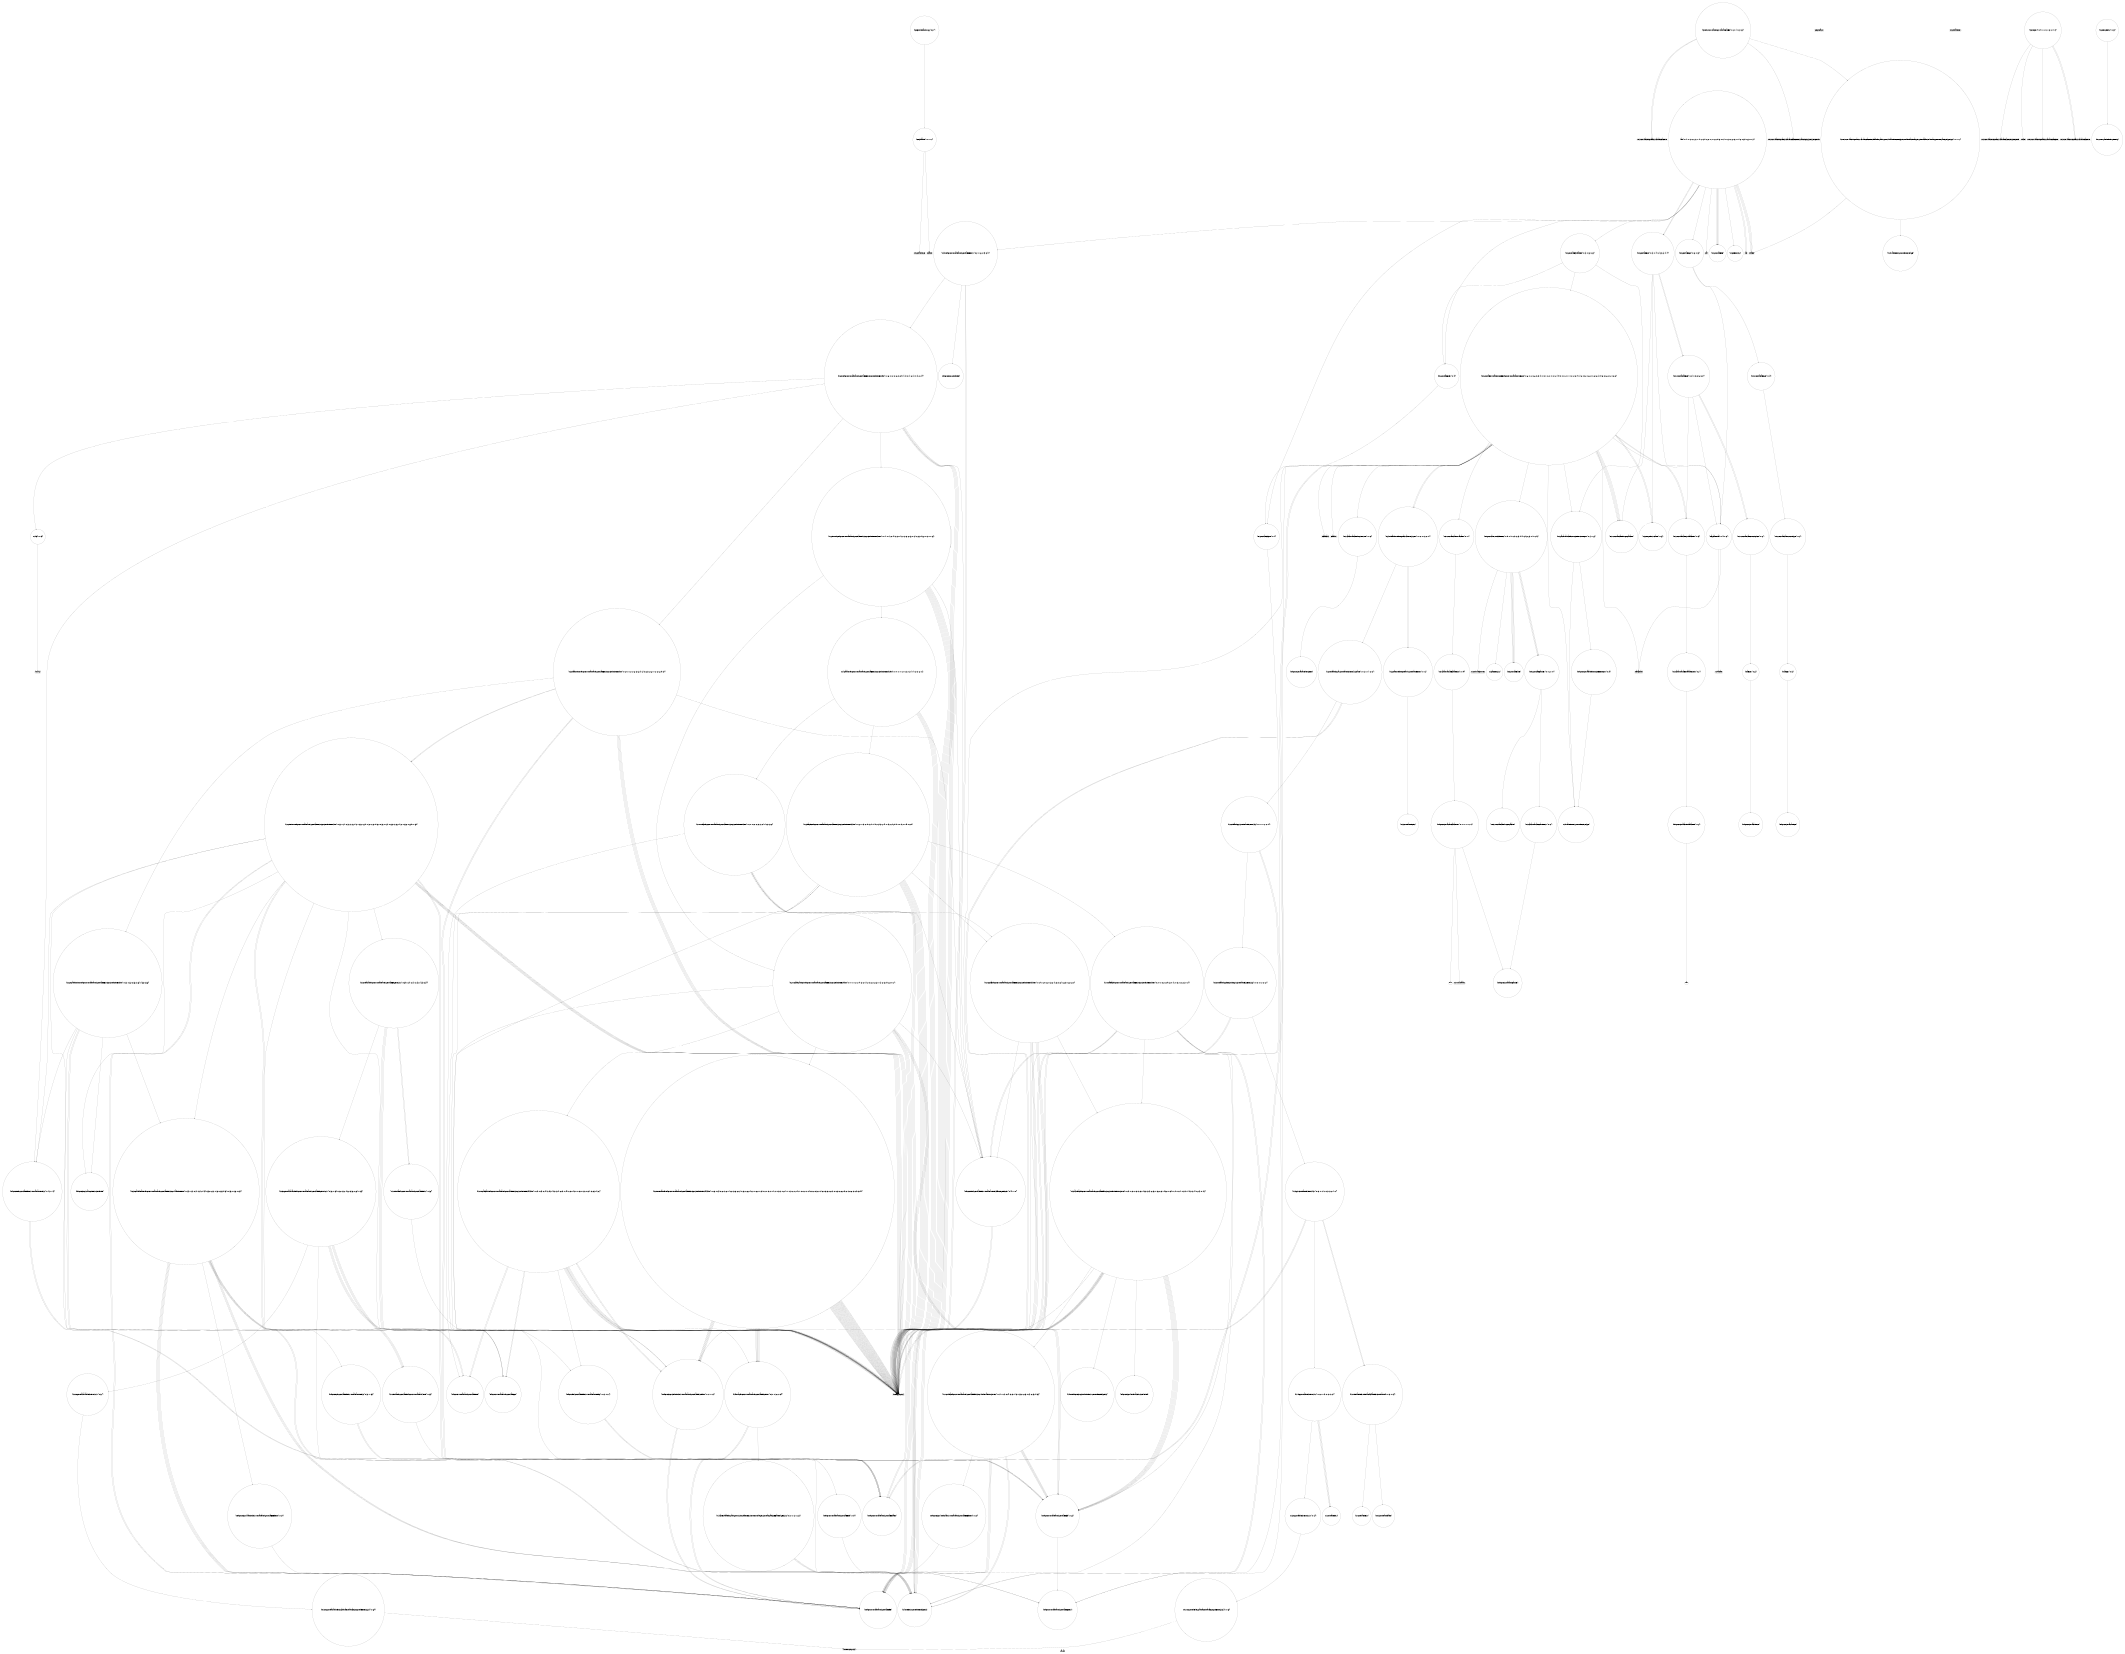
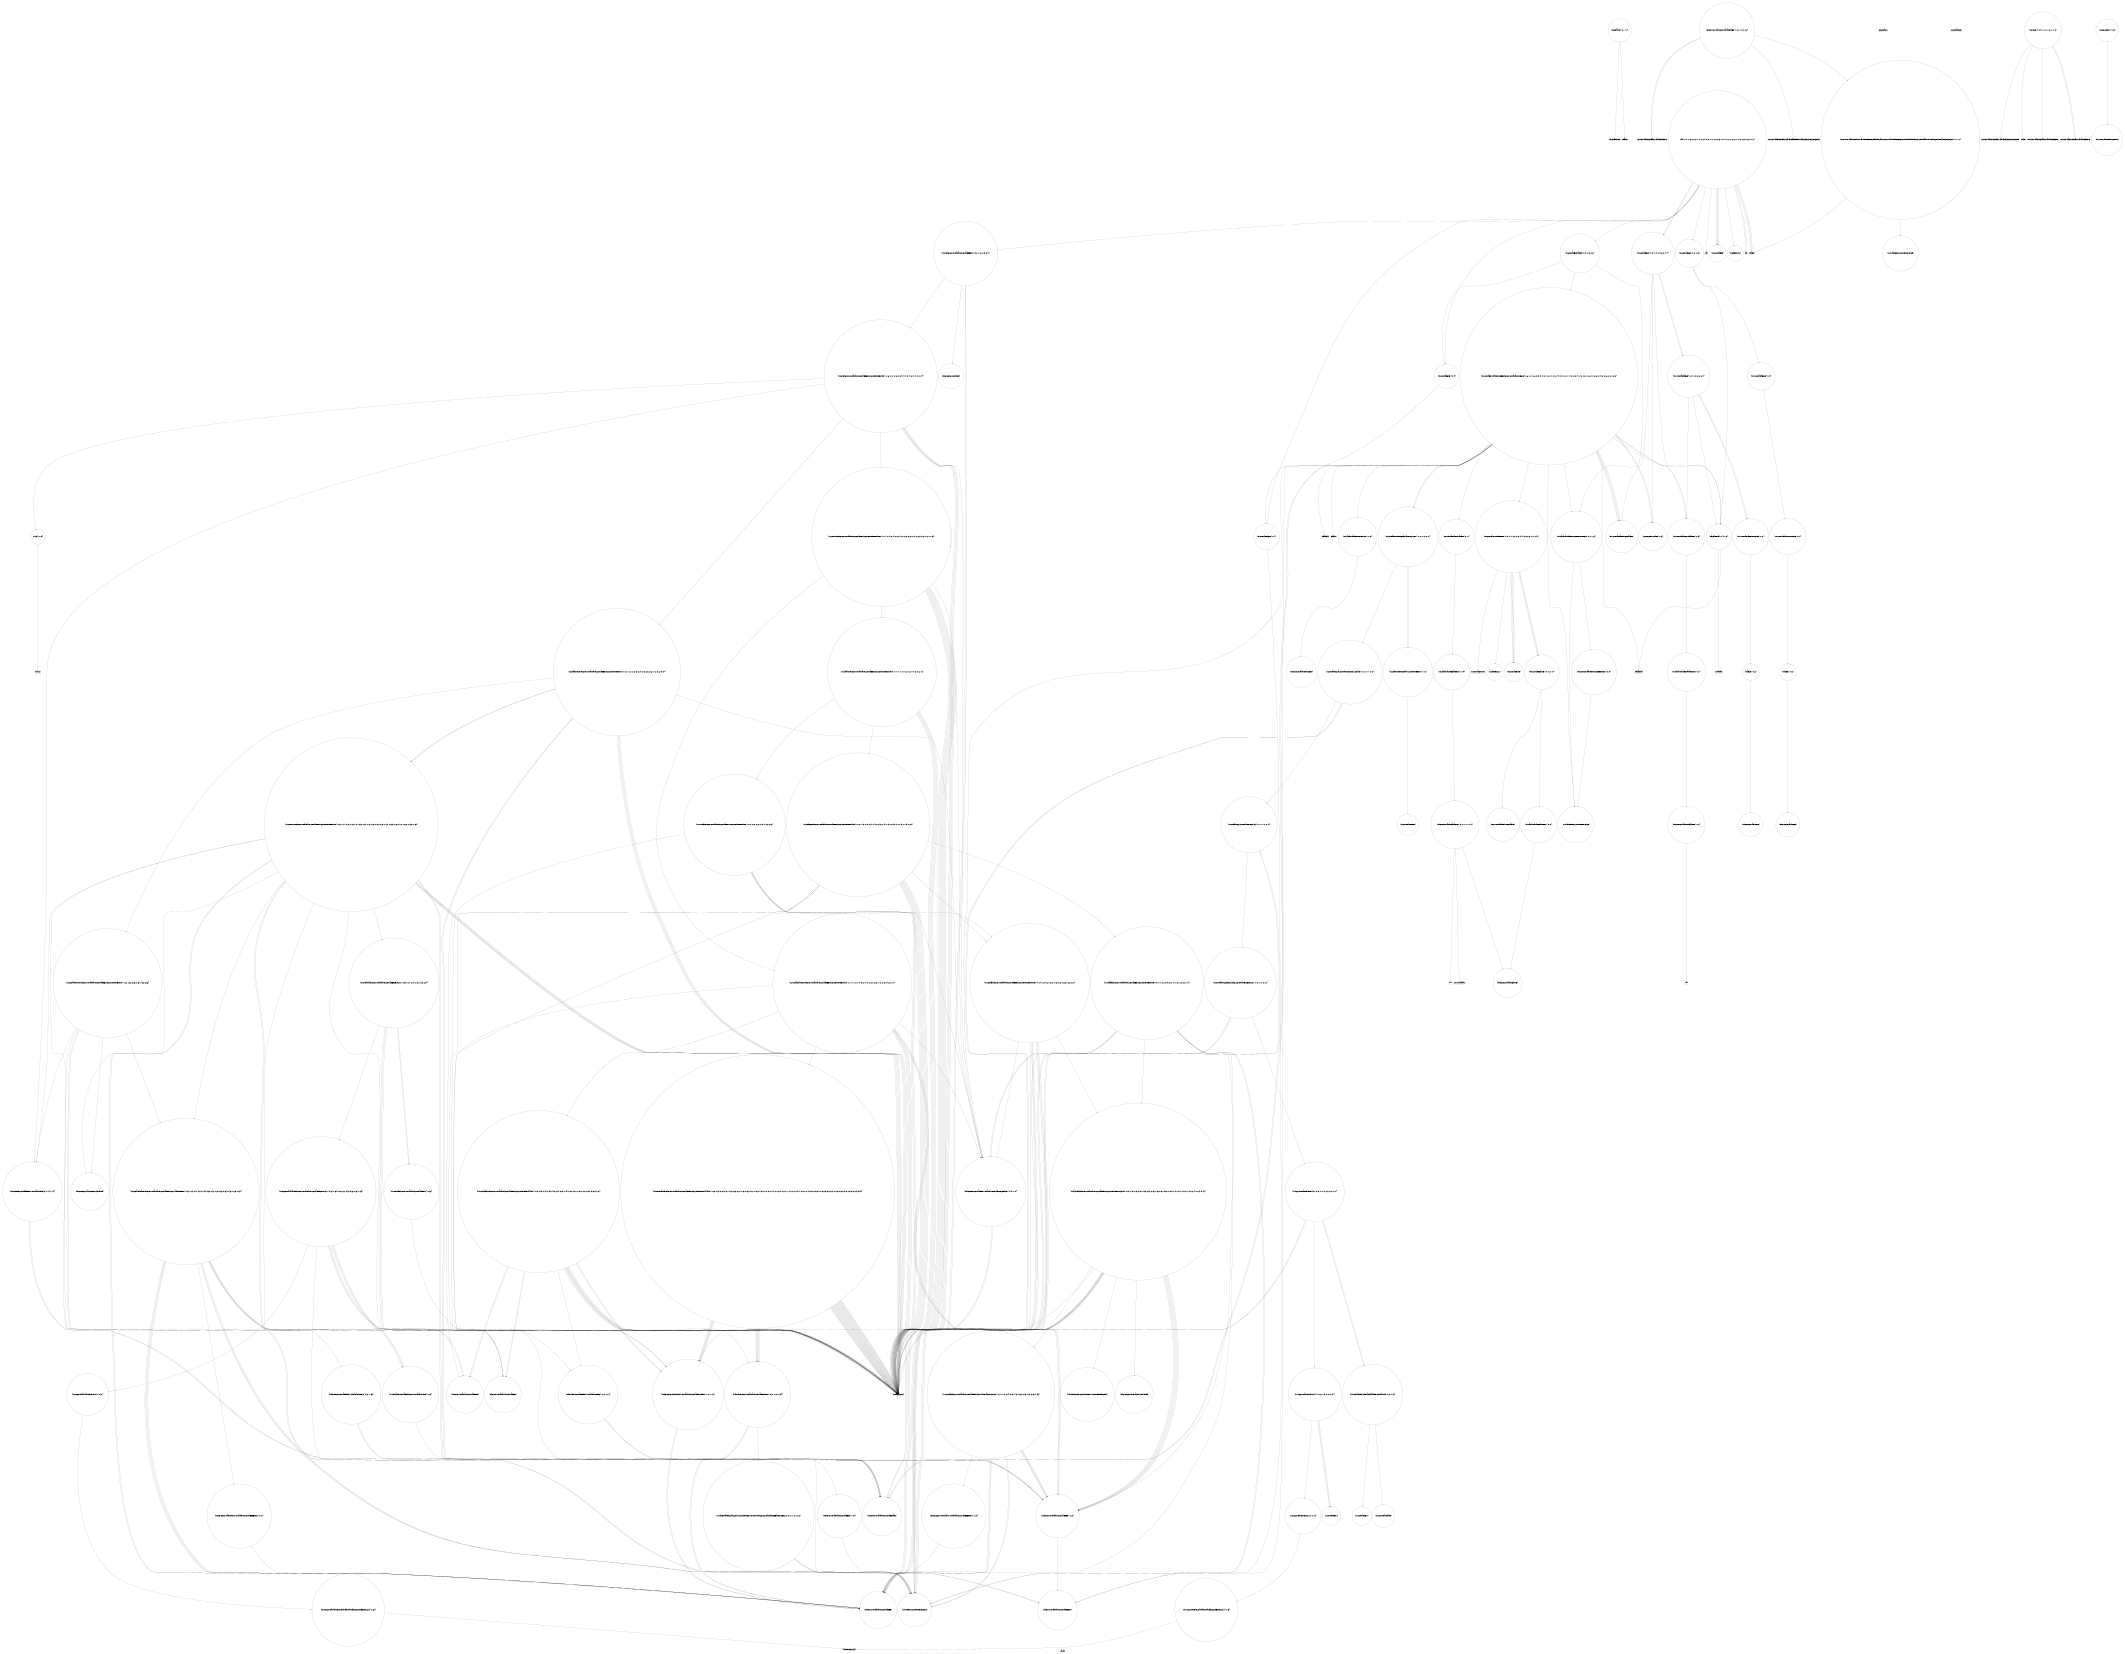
(925, 30) -> none
